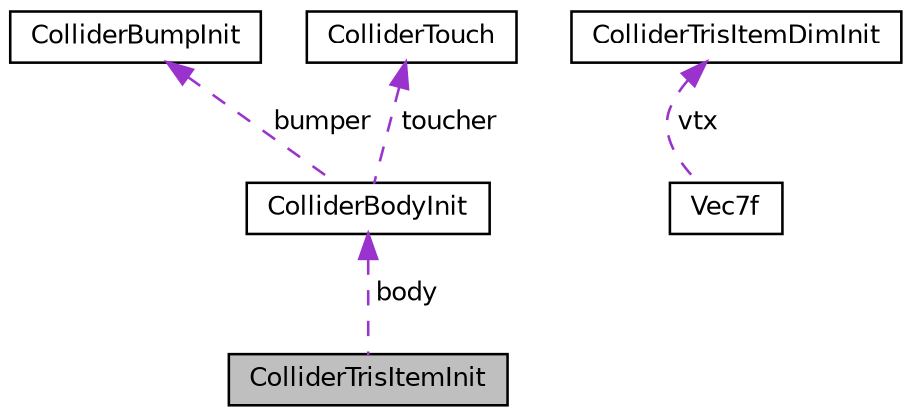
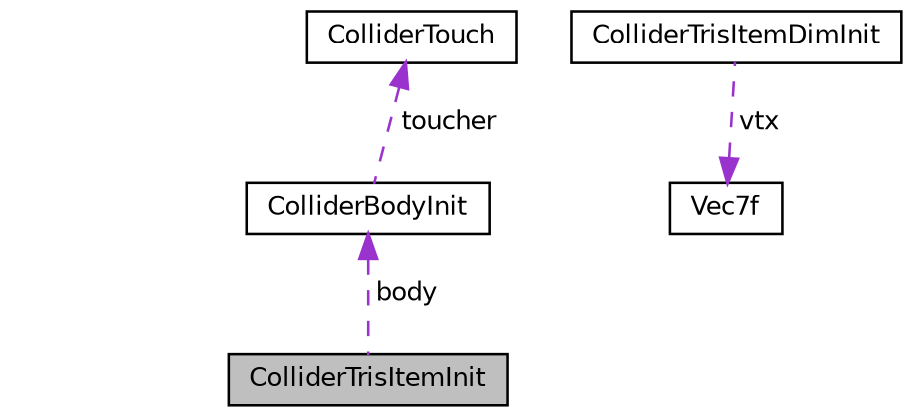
(136, 37) -> none
(668, 134) -> (732, 110)
